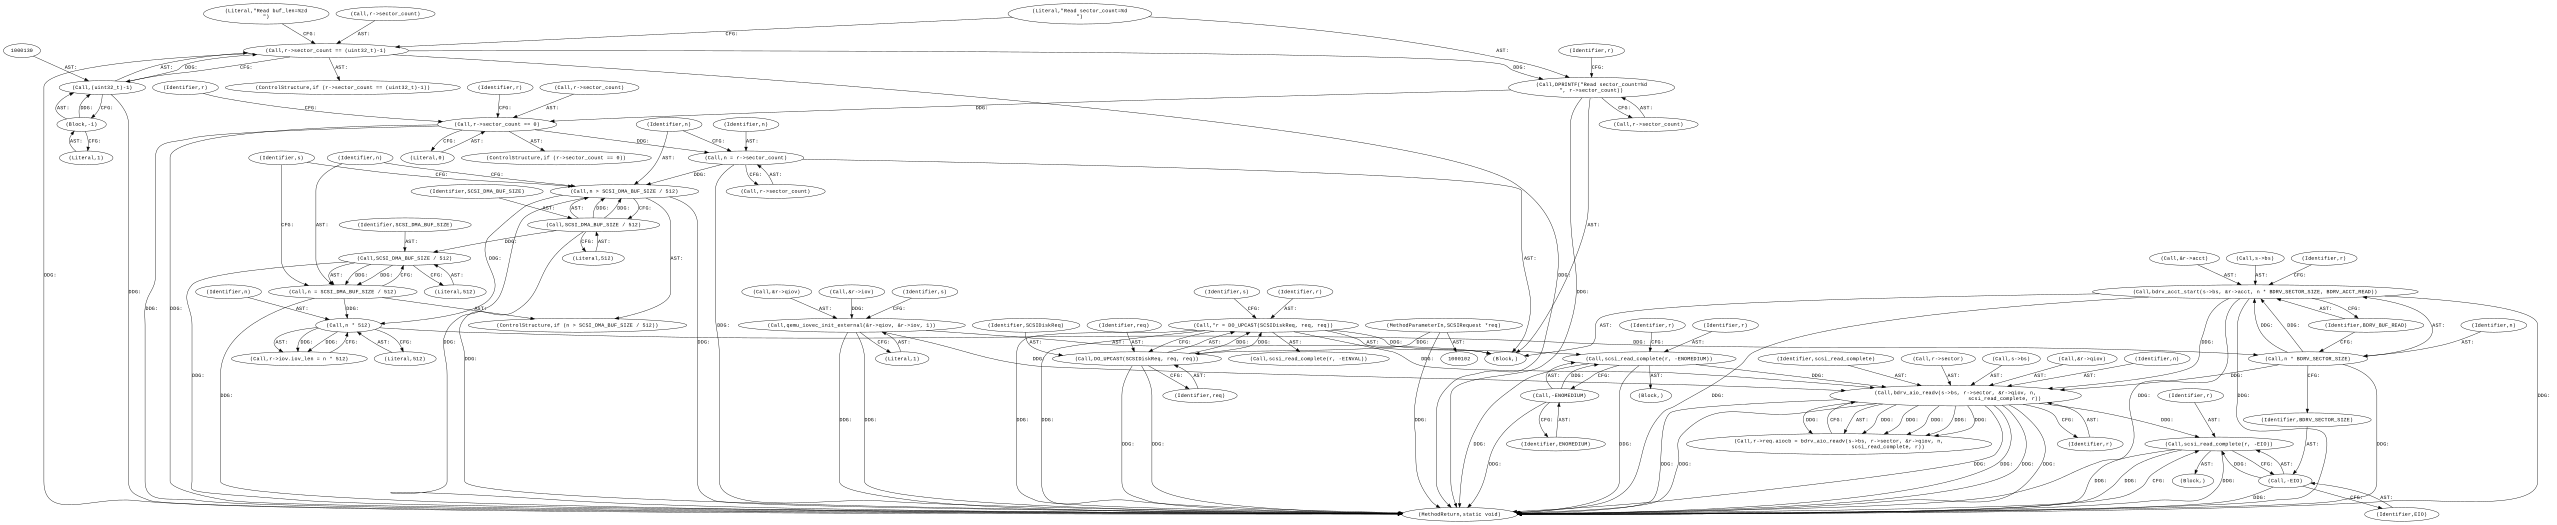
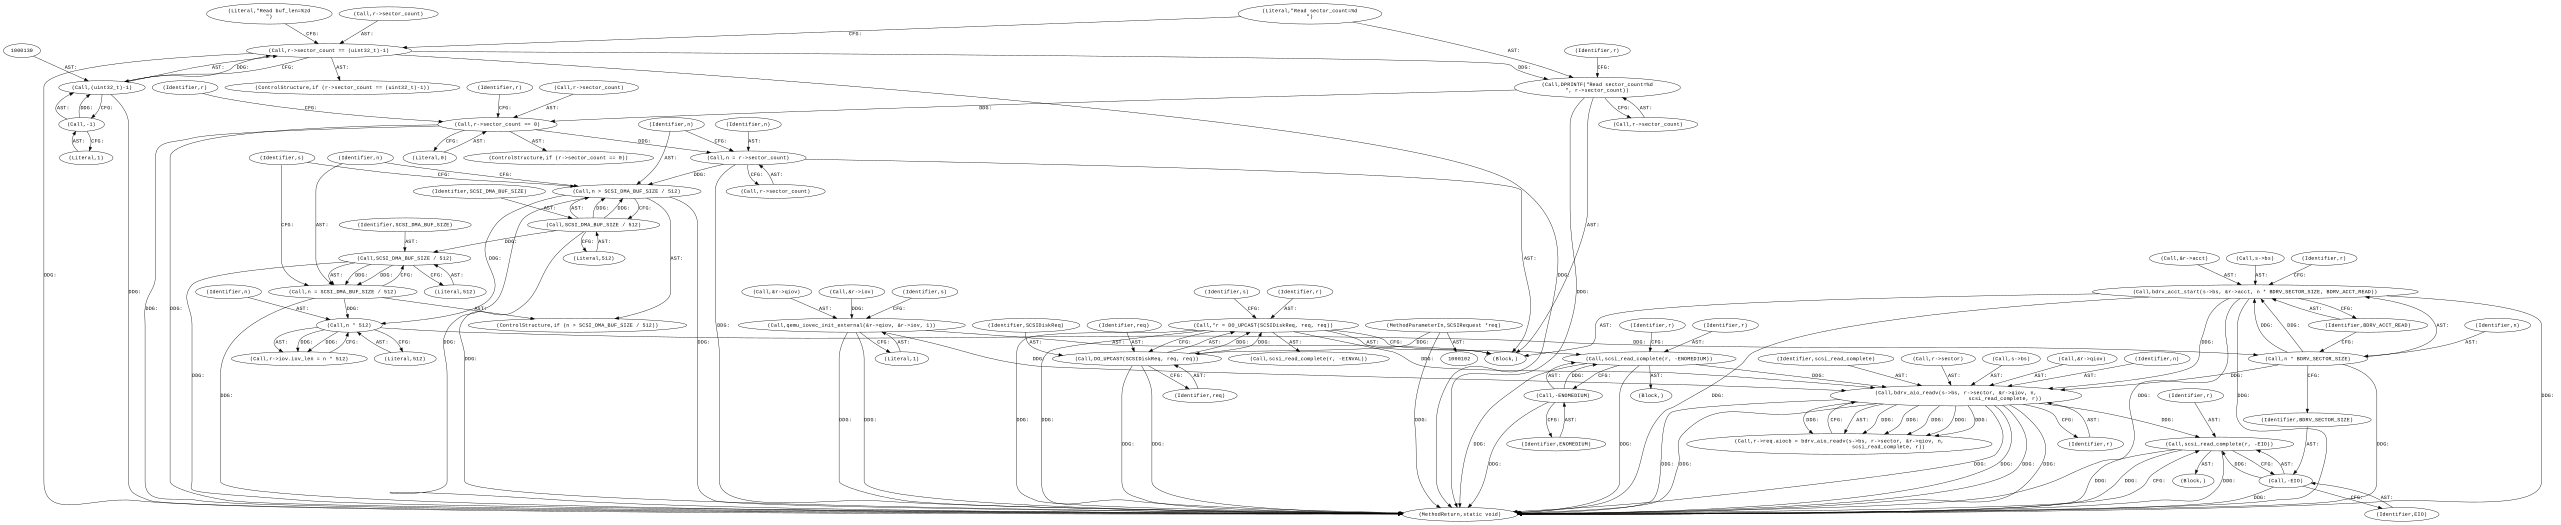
(82, 124) -> (82, 124)
(2366, 325) -> (2368, 325)
(1398, 342) -> (1398, 342)
